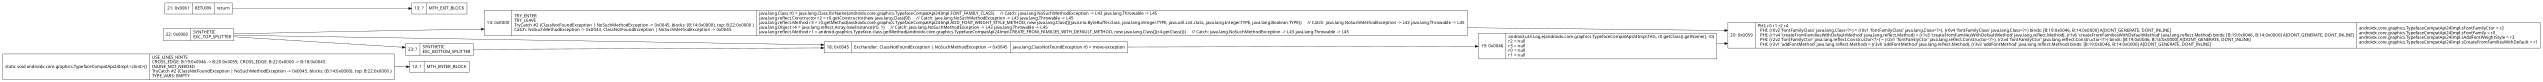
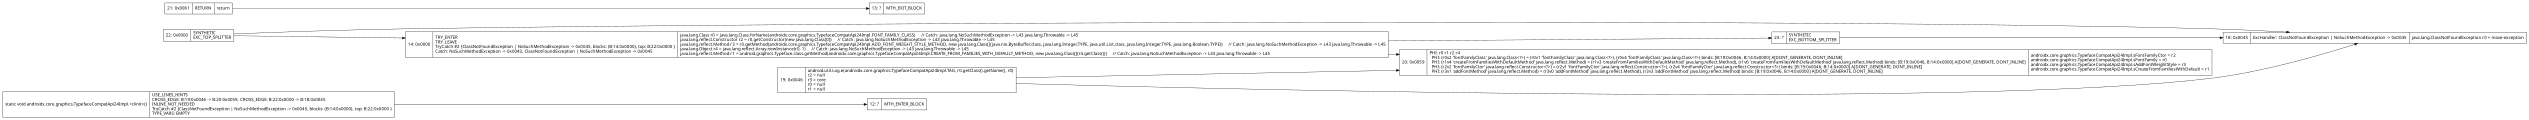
(318, 42) -> (1579, 39)
(1517, 46) -> (817, 80)
(1301, 47) -> (1688, 94)
